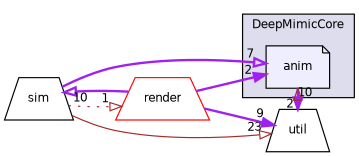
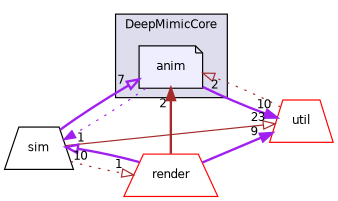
(225, 84) -> (171, 127)
none -> (110, 112)
(298, 131) -> (301, 121)
